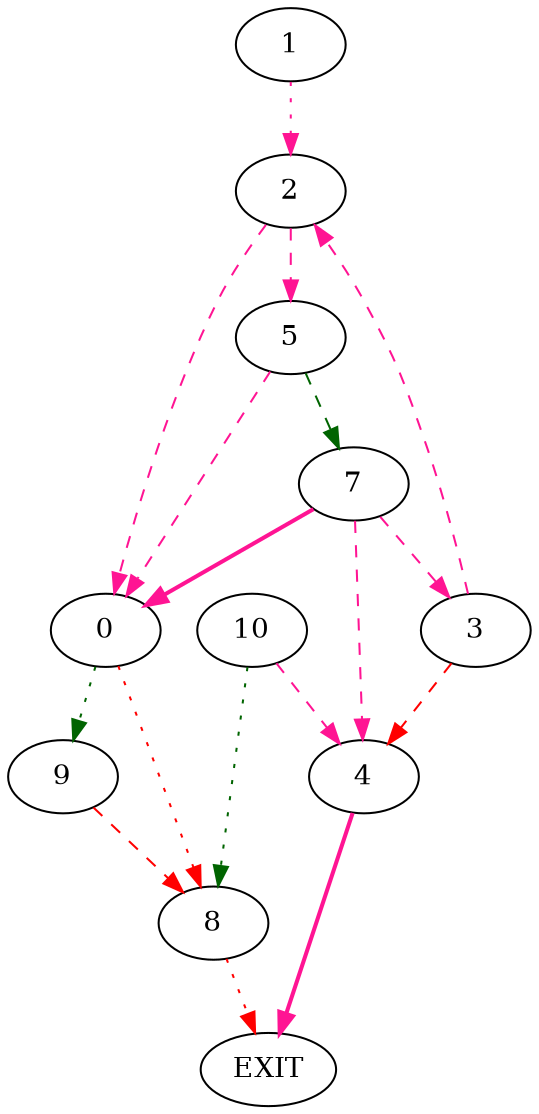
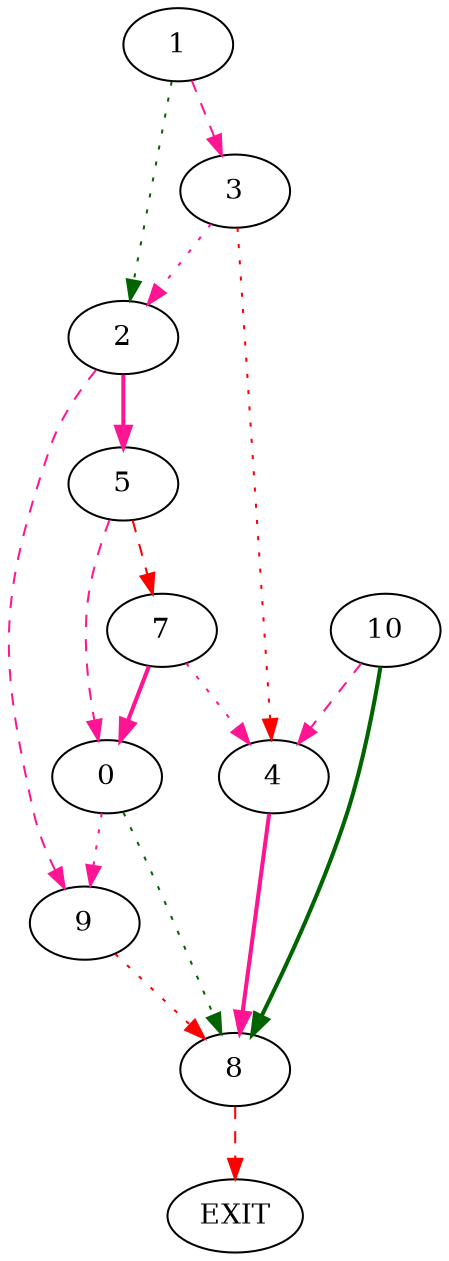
(291, 108) -> (153, 181)
(291, 254) -> (123, 401)
(178, 393) -> (10, 614)
(318, 402) -> (140, 547)
(414, 411) -> (186, 256)
(408, 549) -> (203, 108)
(359, 620) -> (212, 695)
(87, 694) -> (98, 839)
(426, 695) -> (254, 473)
(234, 766) -> (336, 846)
(156, 767) -> (170, 913)
(131, 843) -> (152, 989)
(319, 913) -> (256, 913)
(237, 986) -> (235, 1133)
